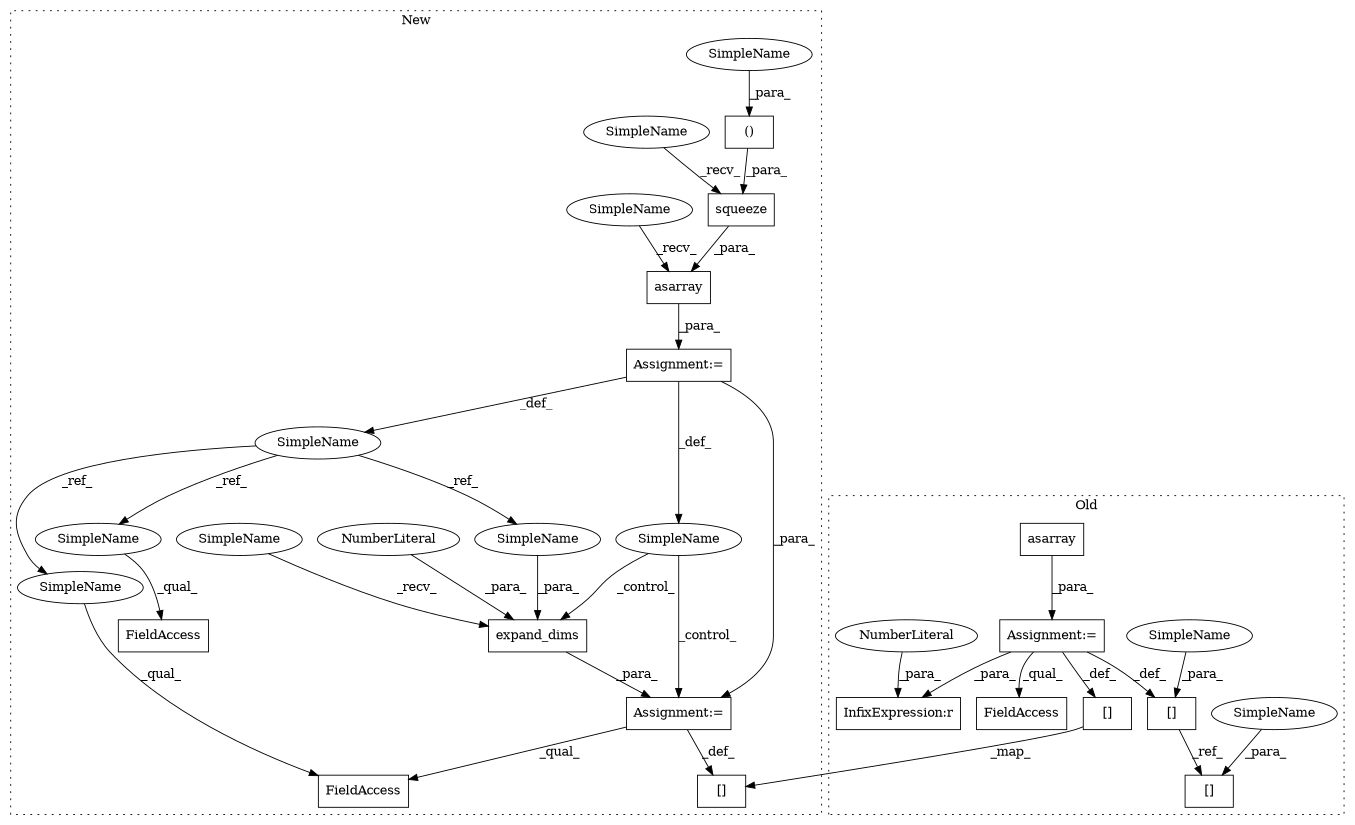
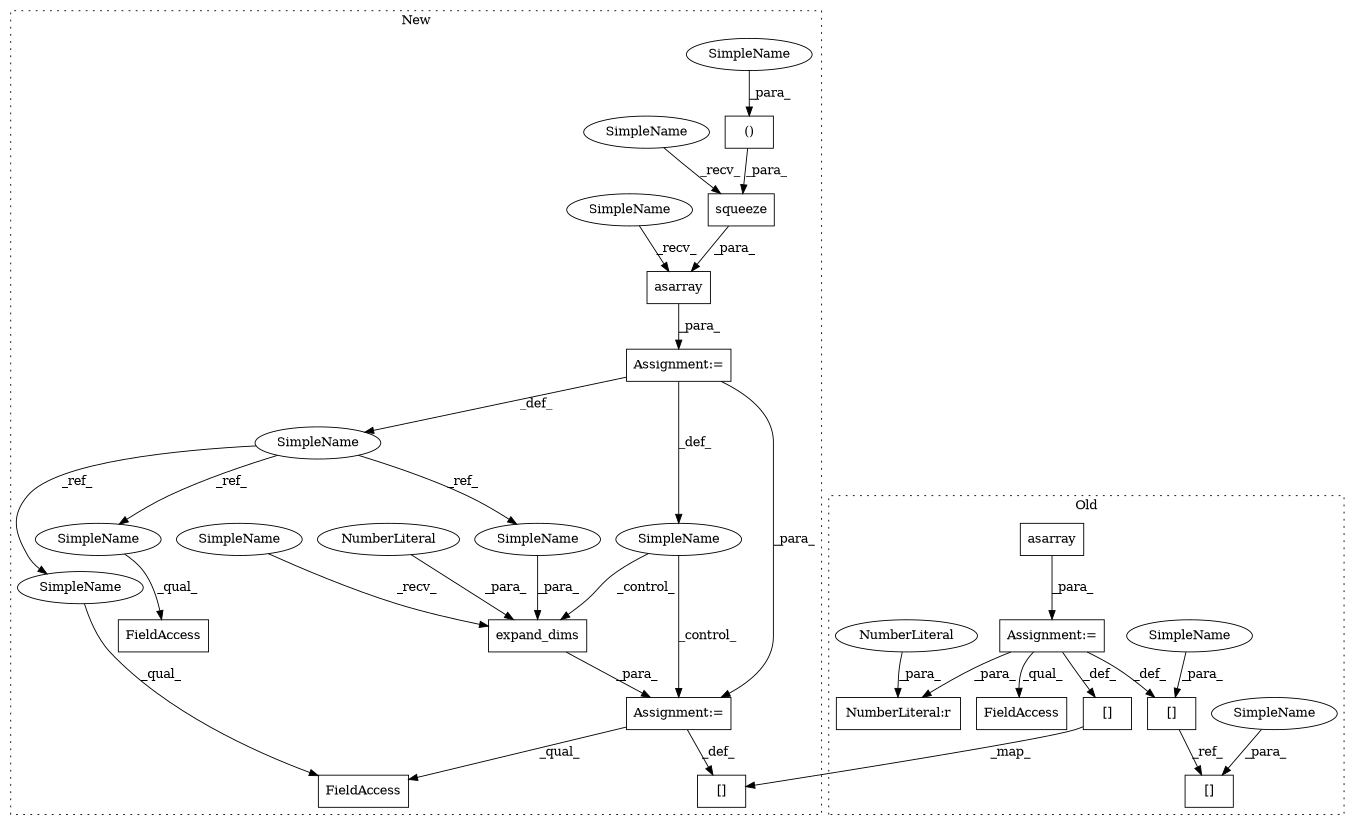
(898, 714) -> (898, 714)
